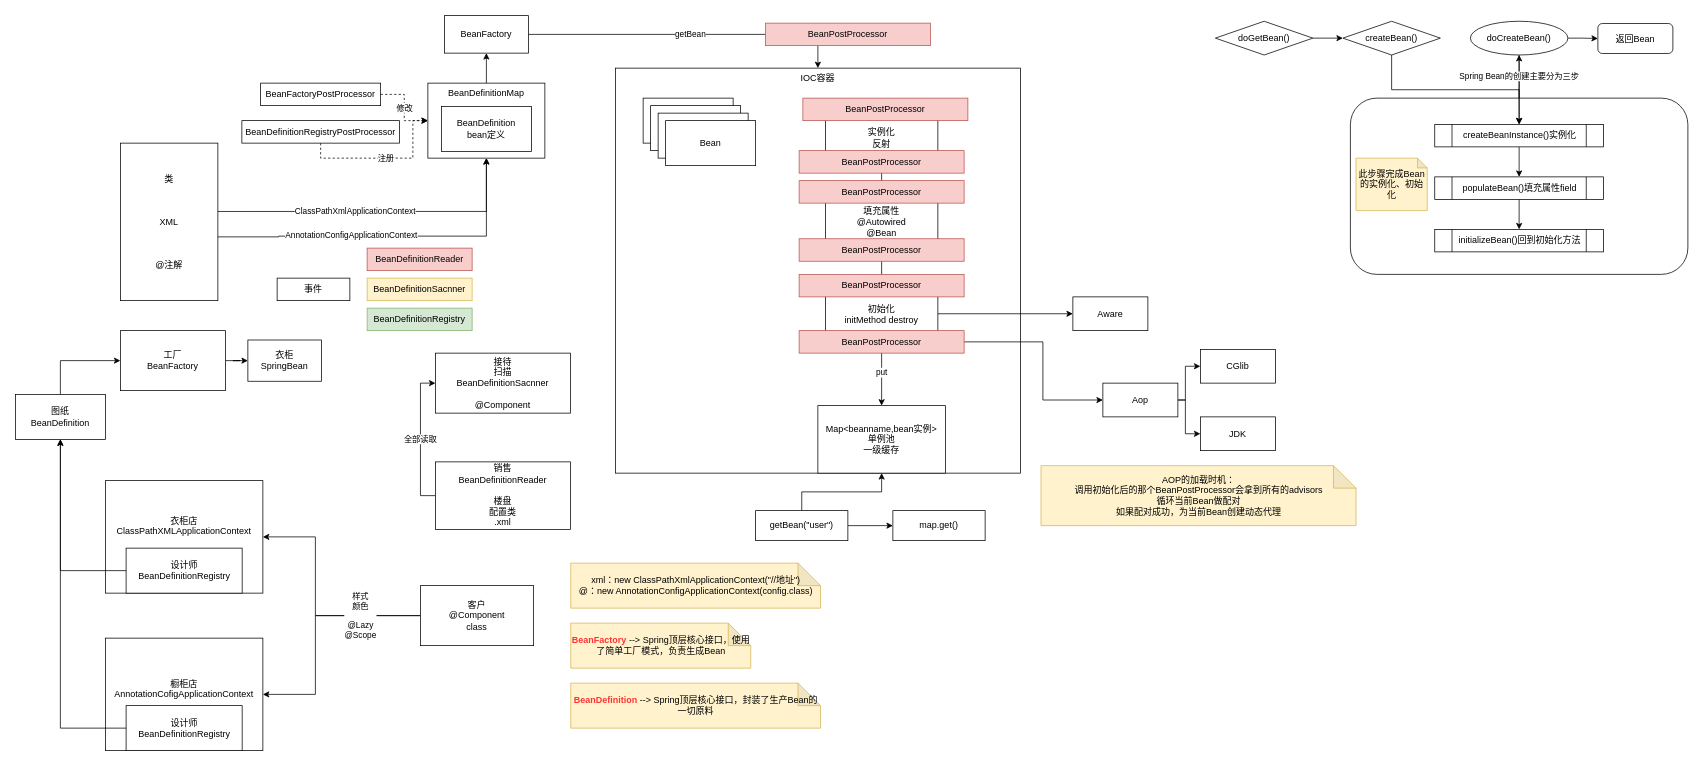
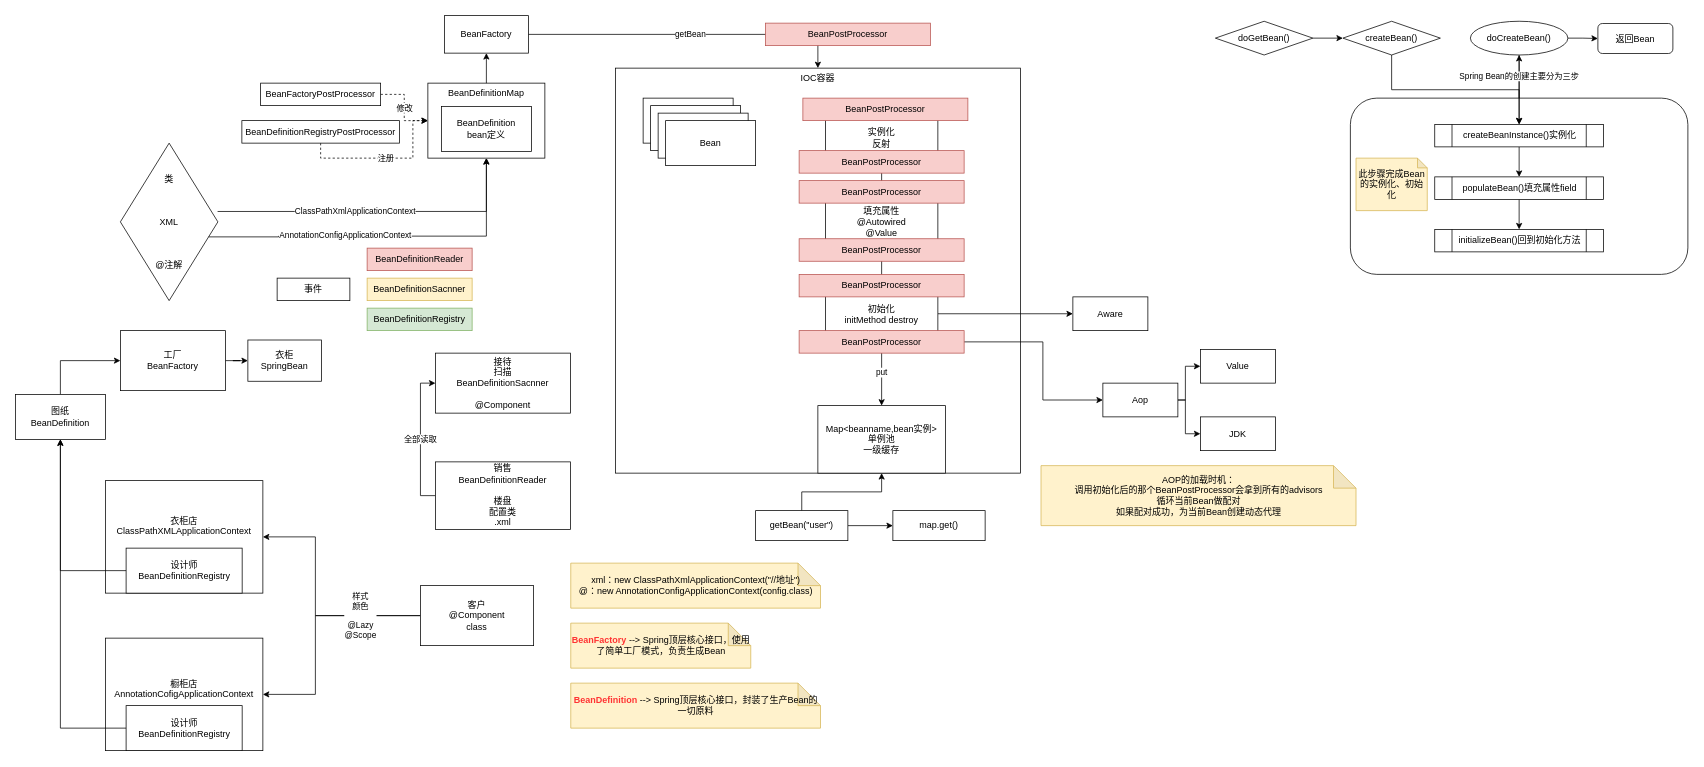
(169, 222) -> (169, 222)
(882, 222) -> (882, 222)
(1238, 366) -> (1238, 366)
